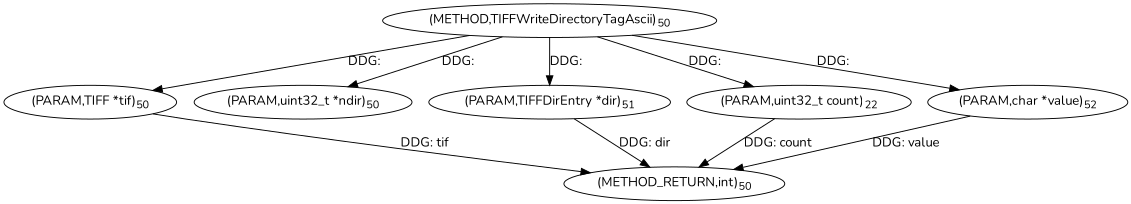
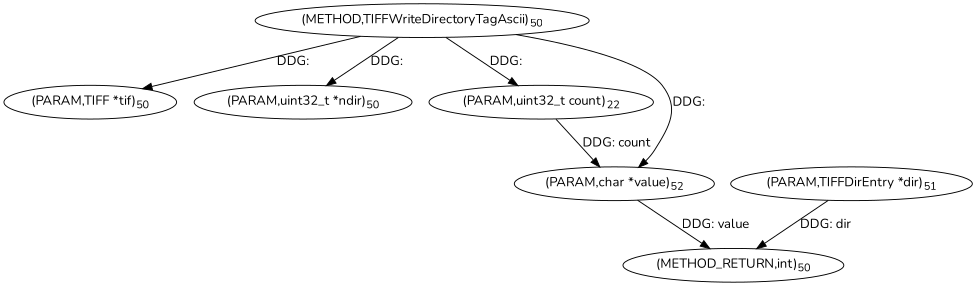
(550, 57) -> none
(741, 140) -> (575, 139)
(367, 144) -> none
